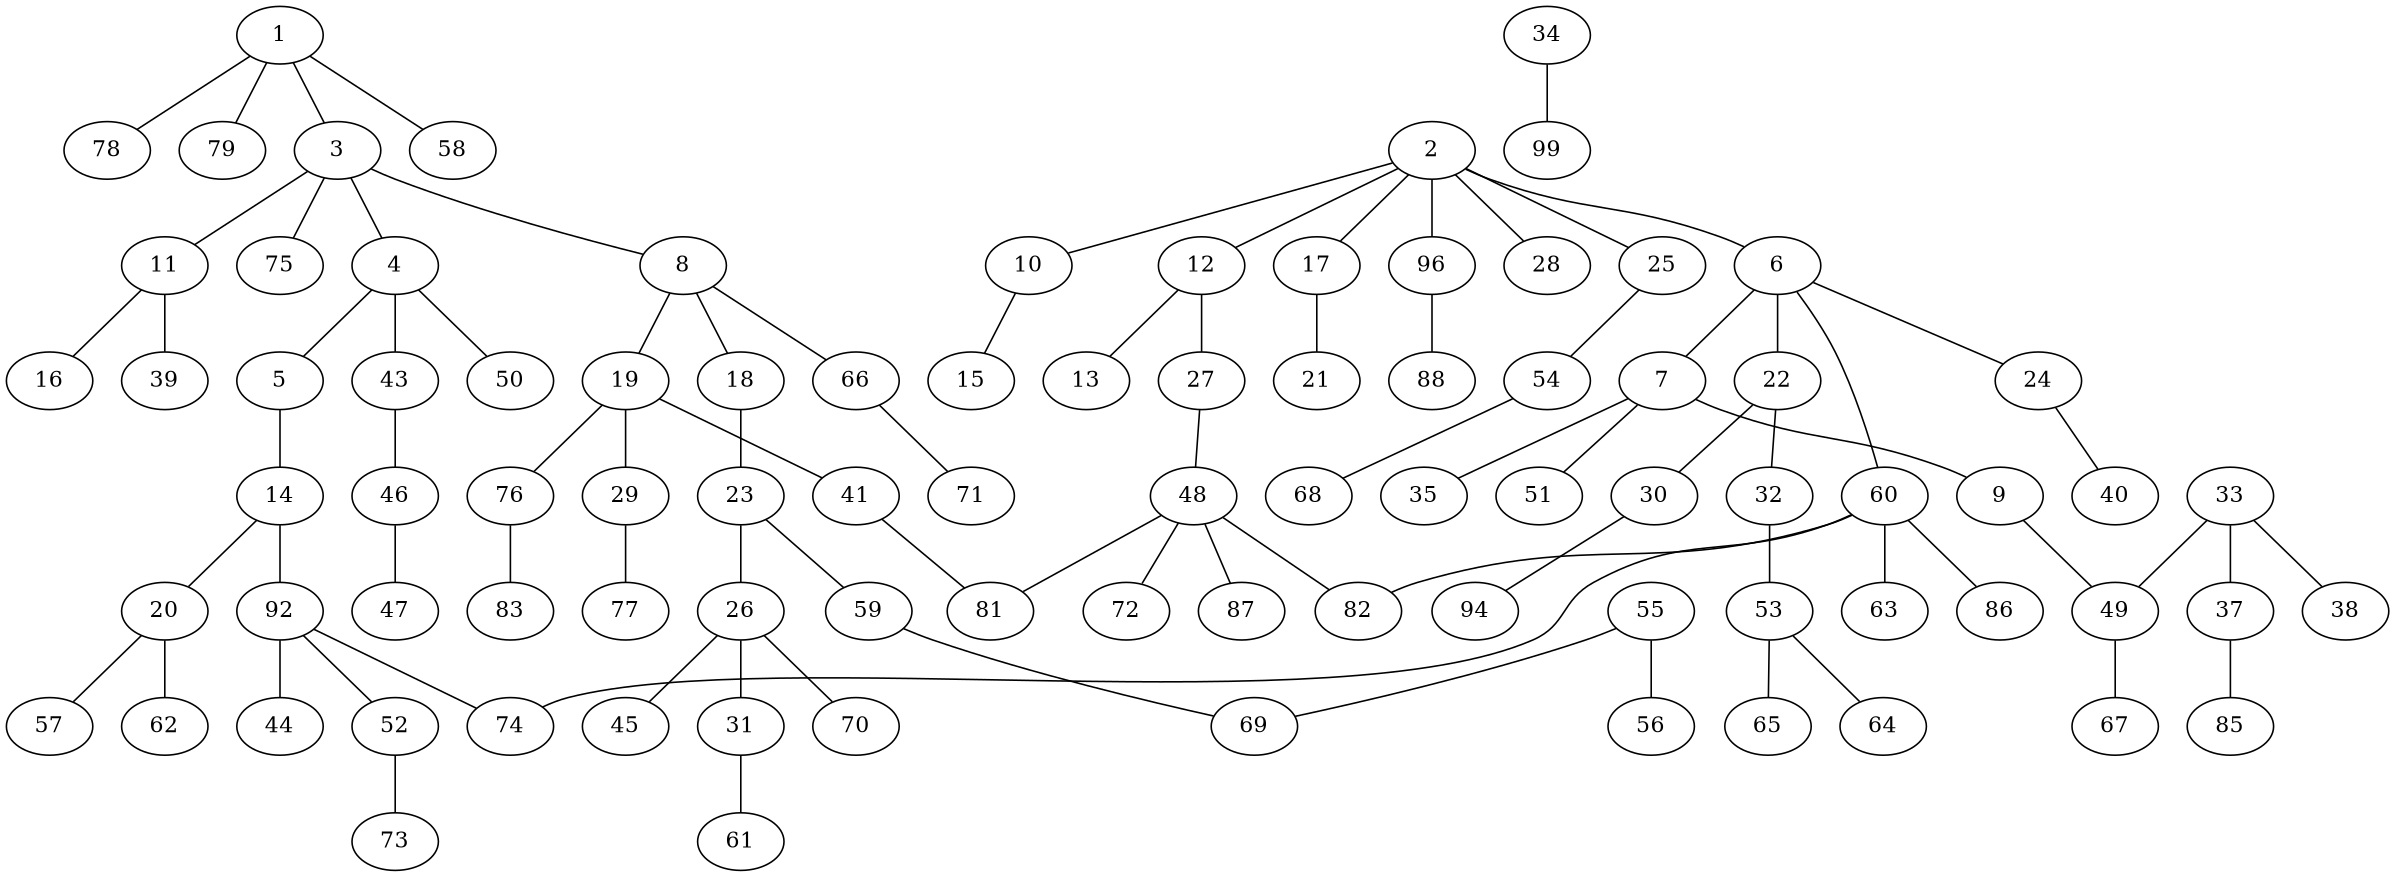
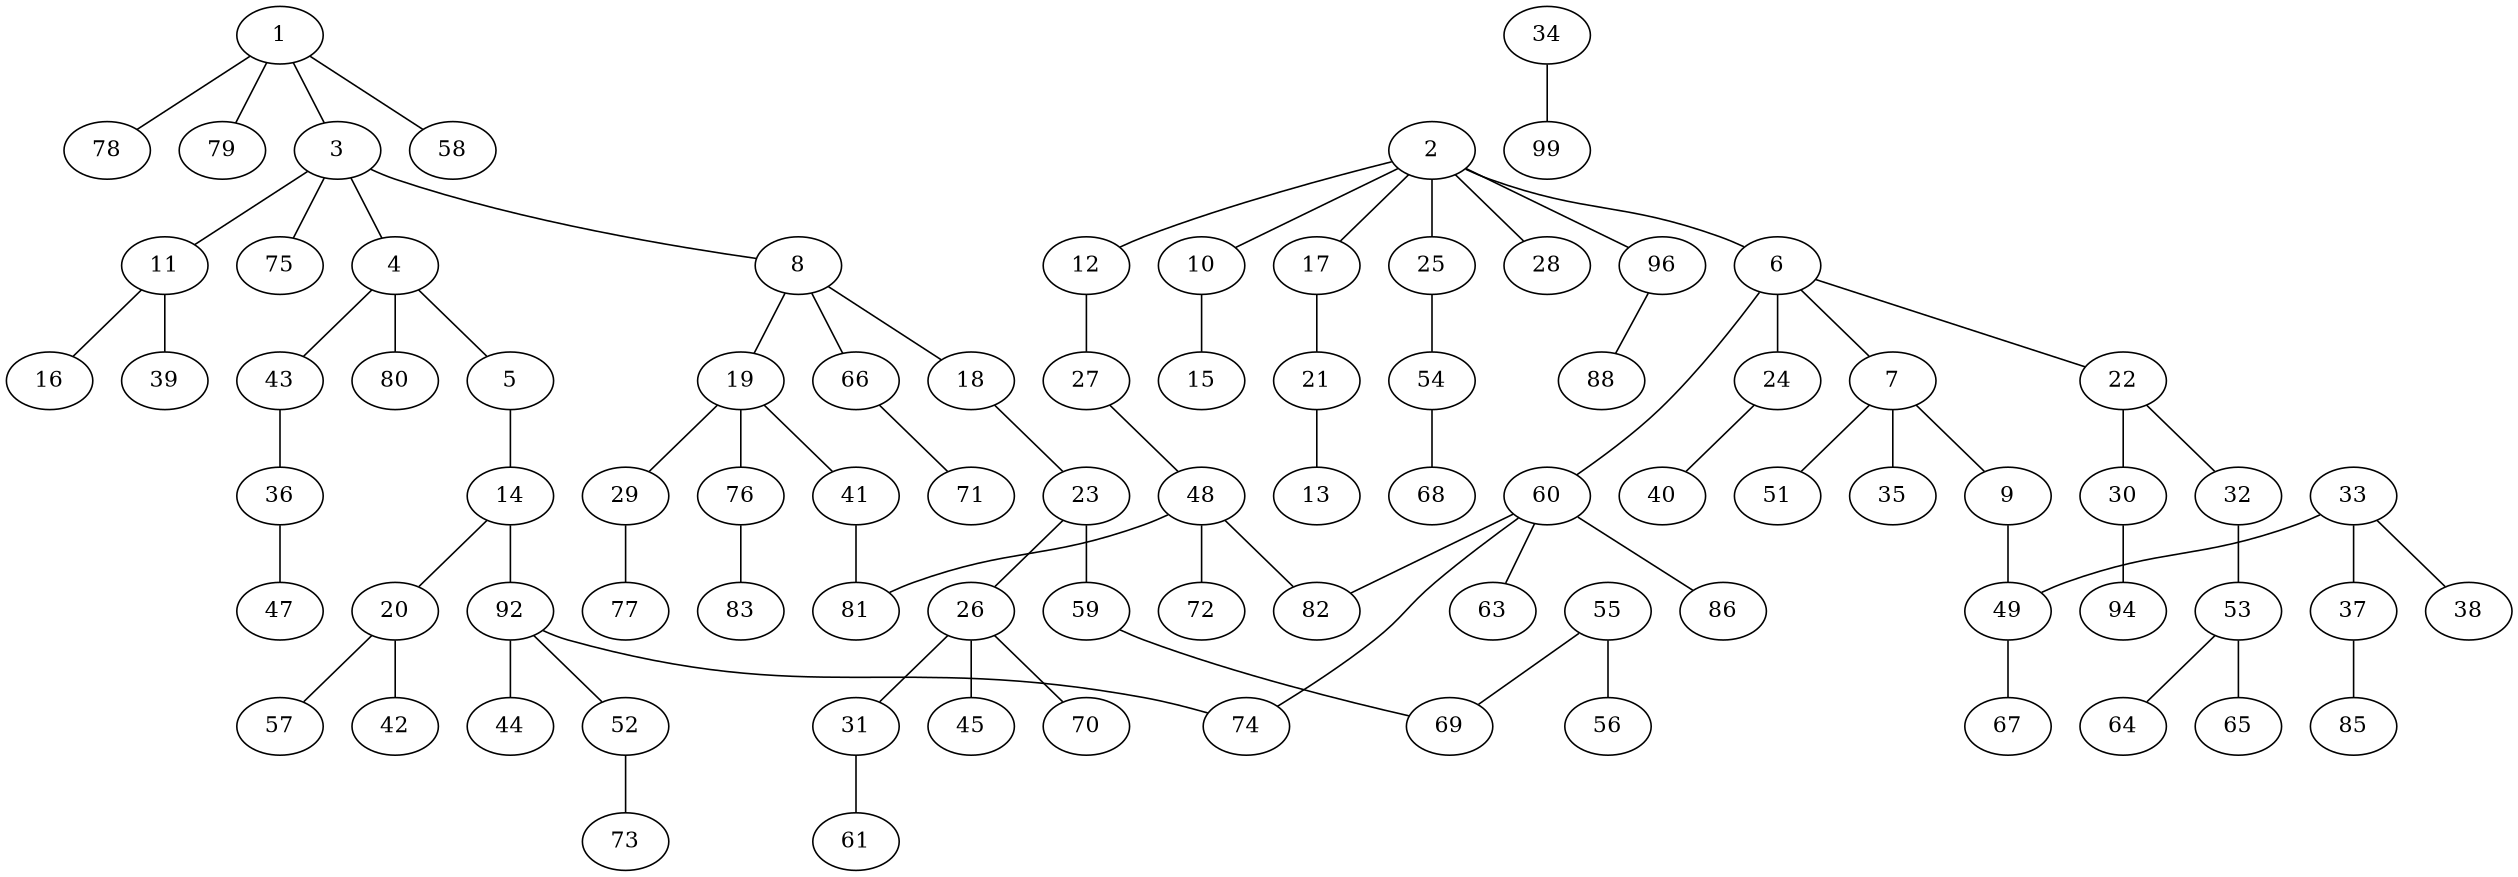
(1144, 323) -> (1317, 439)
(510, 381) -> (395, 381)
(395, 496) -> (280, 496)
(1242, 611) -> none
(165, 726) -> (395, 726)
